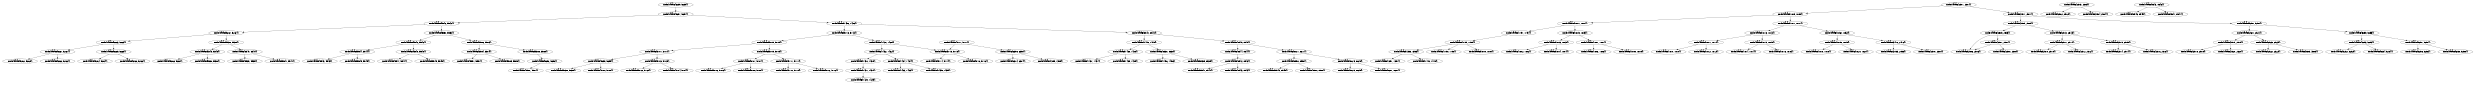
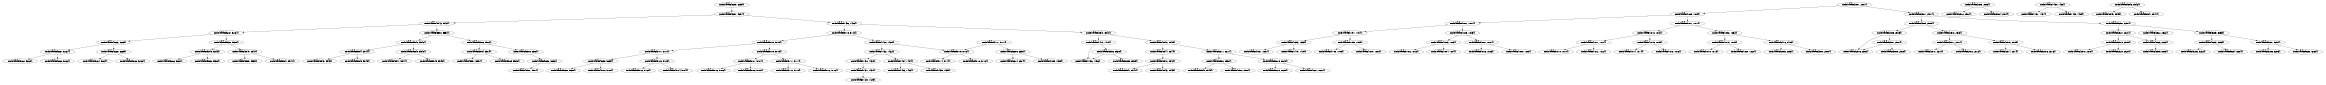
(2268, 46) -> (2156, 37)
(1135, 47) -> (1090, 50)
(1435, 47) -> (1323, 38)
